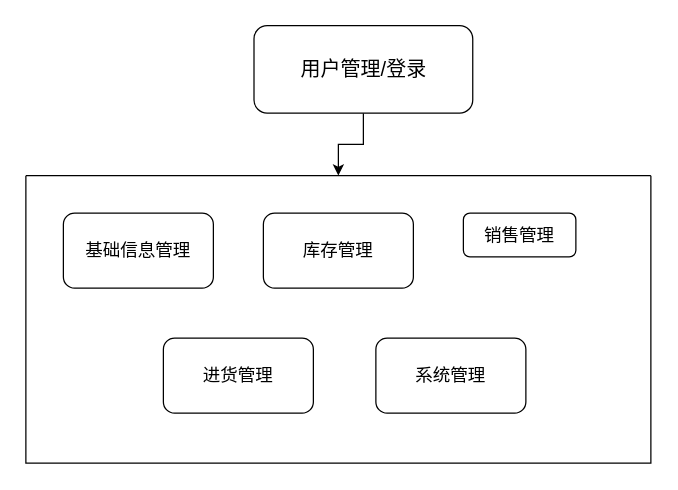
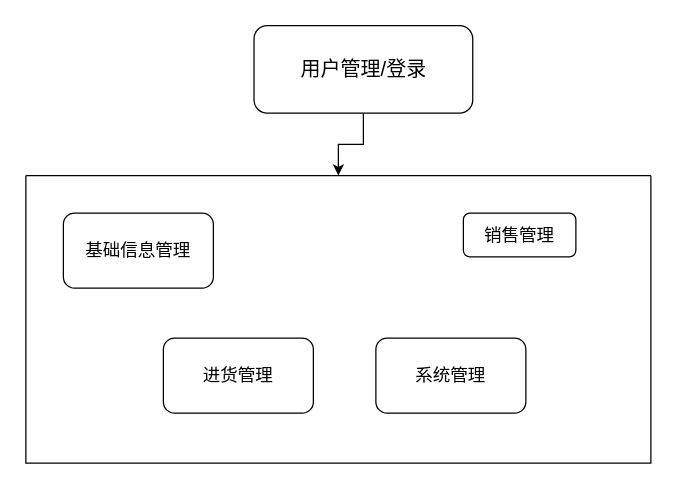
(338, 251) -> none
